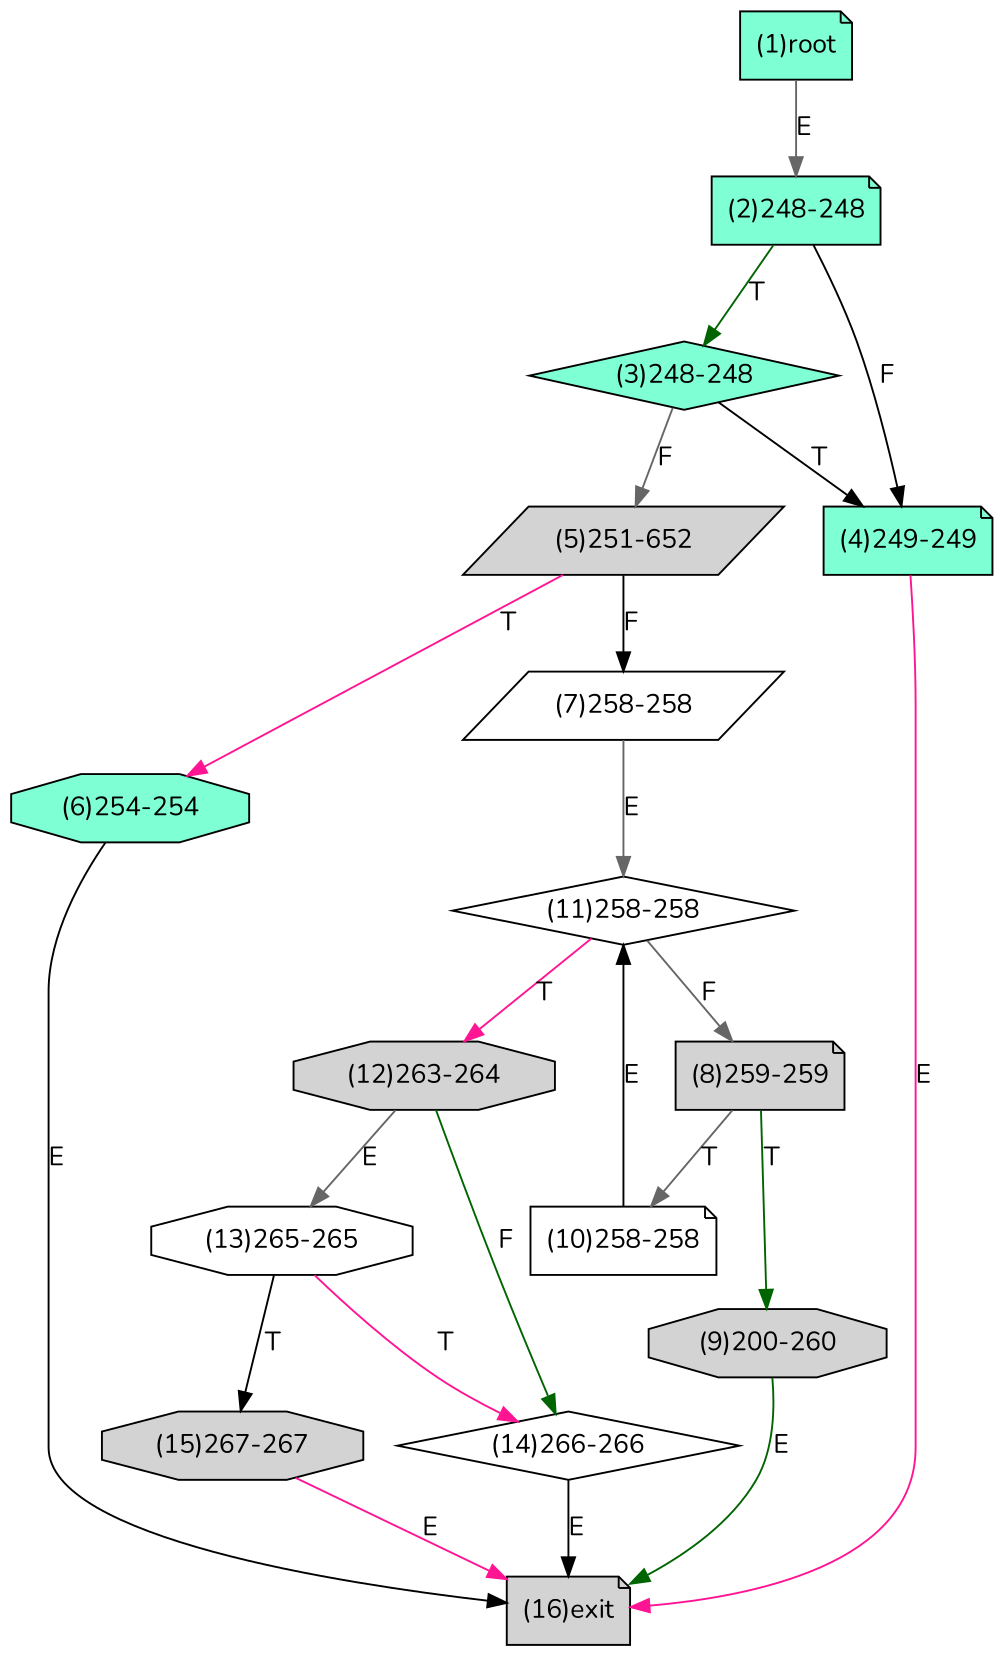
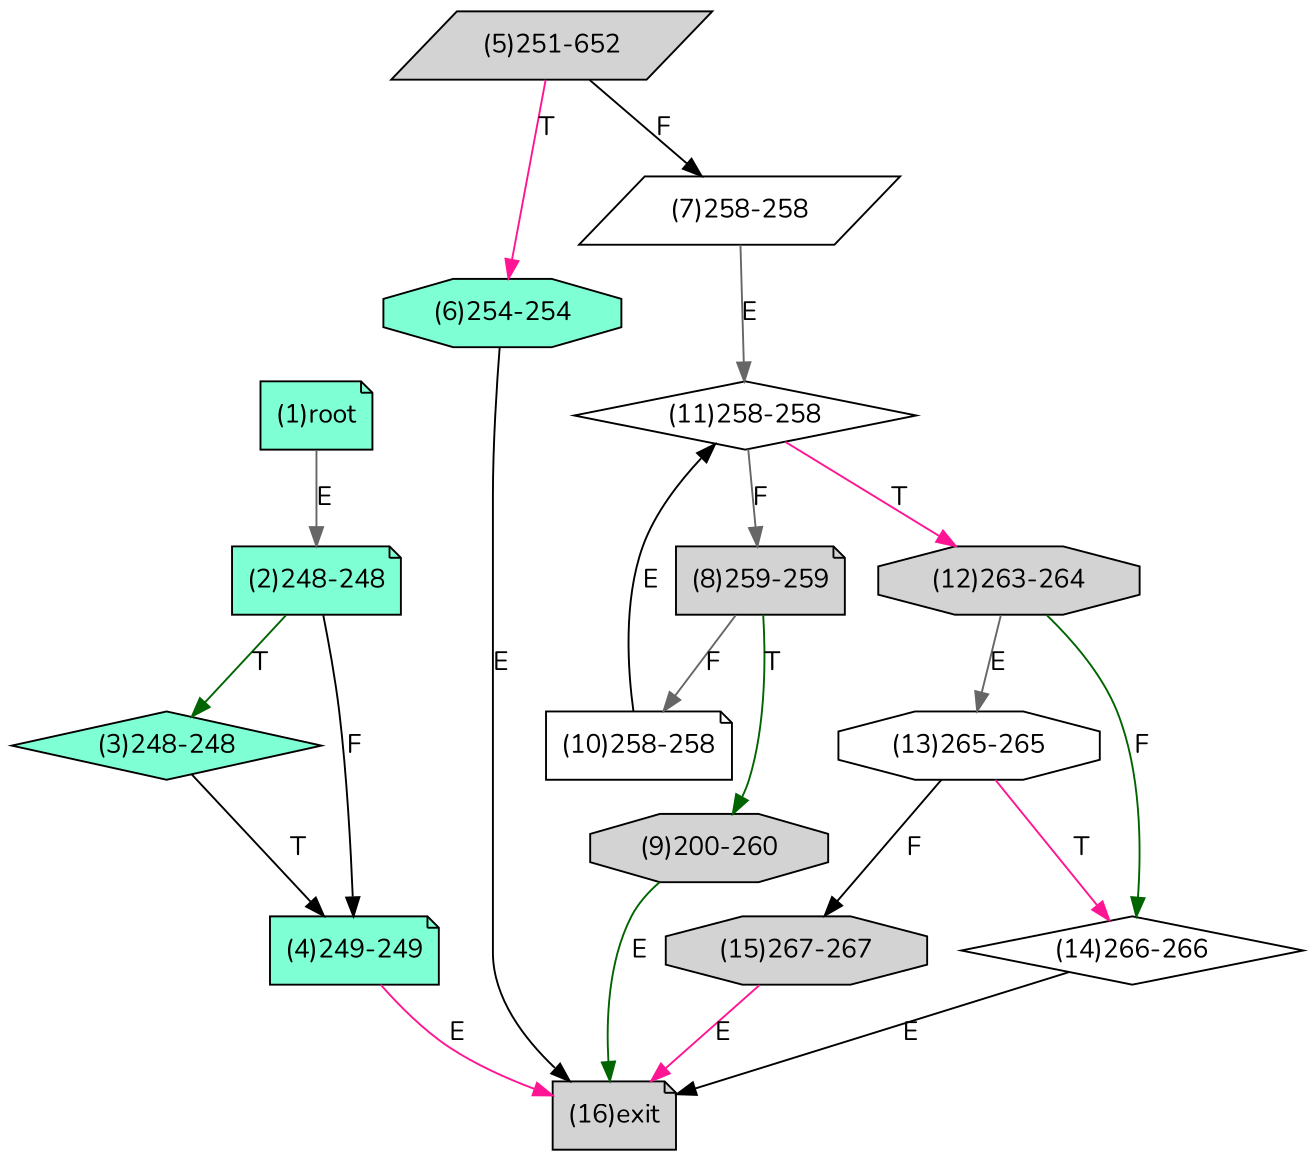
(658, 448) -> none
(710, 1158) -> (713, 663)
(273, 1343) -> (914, 848)
